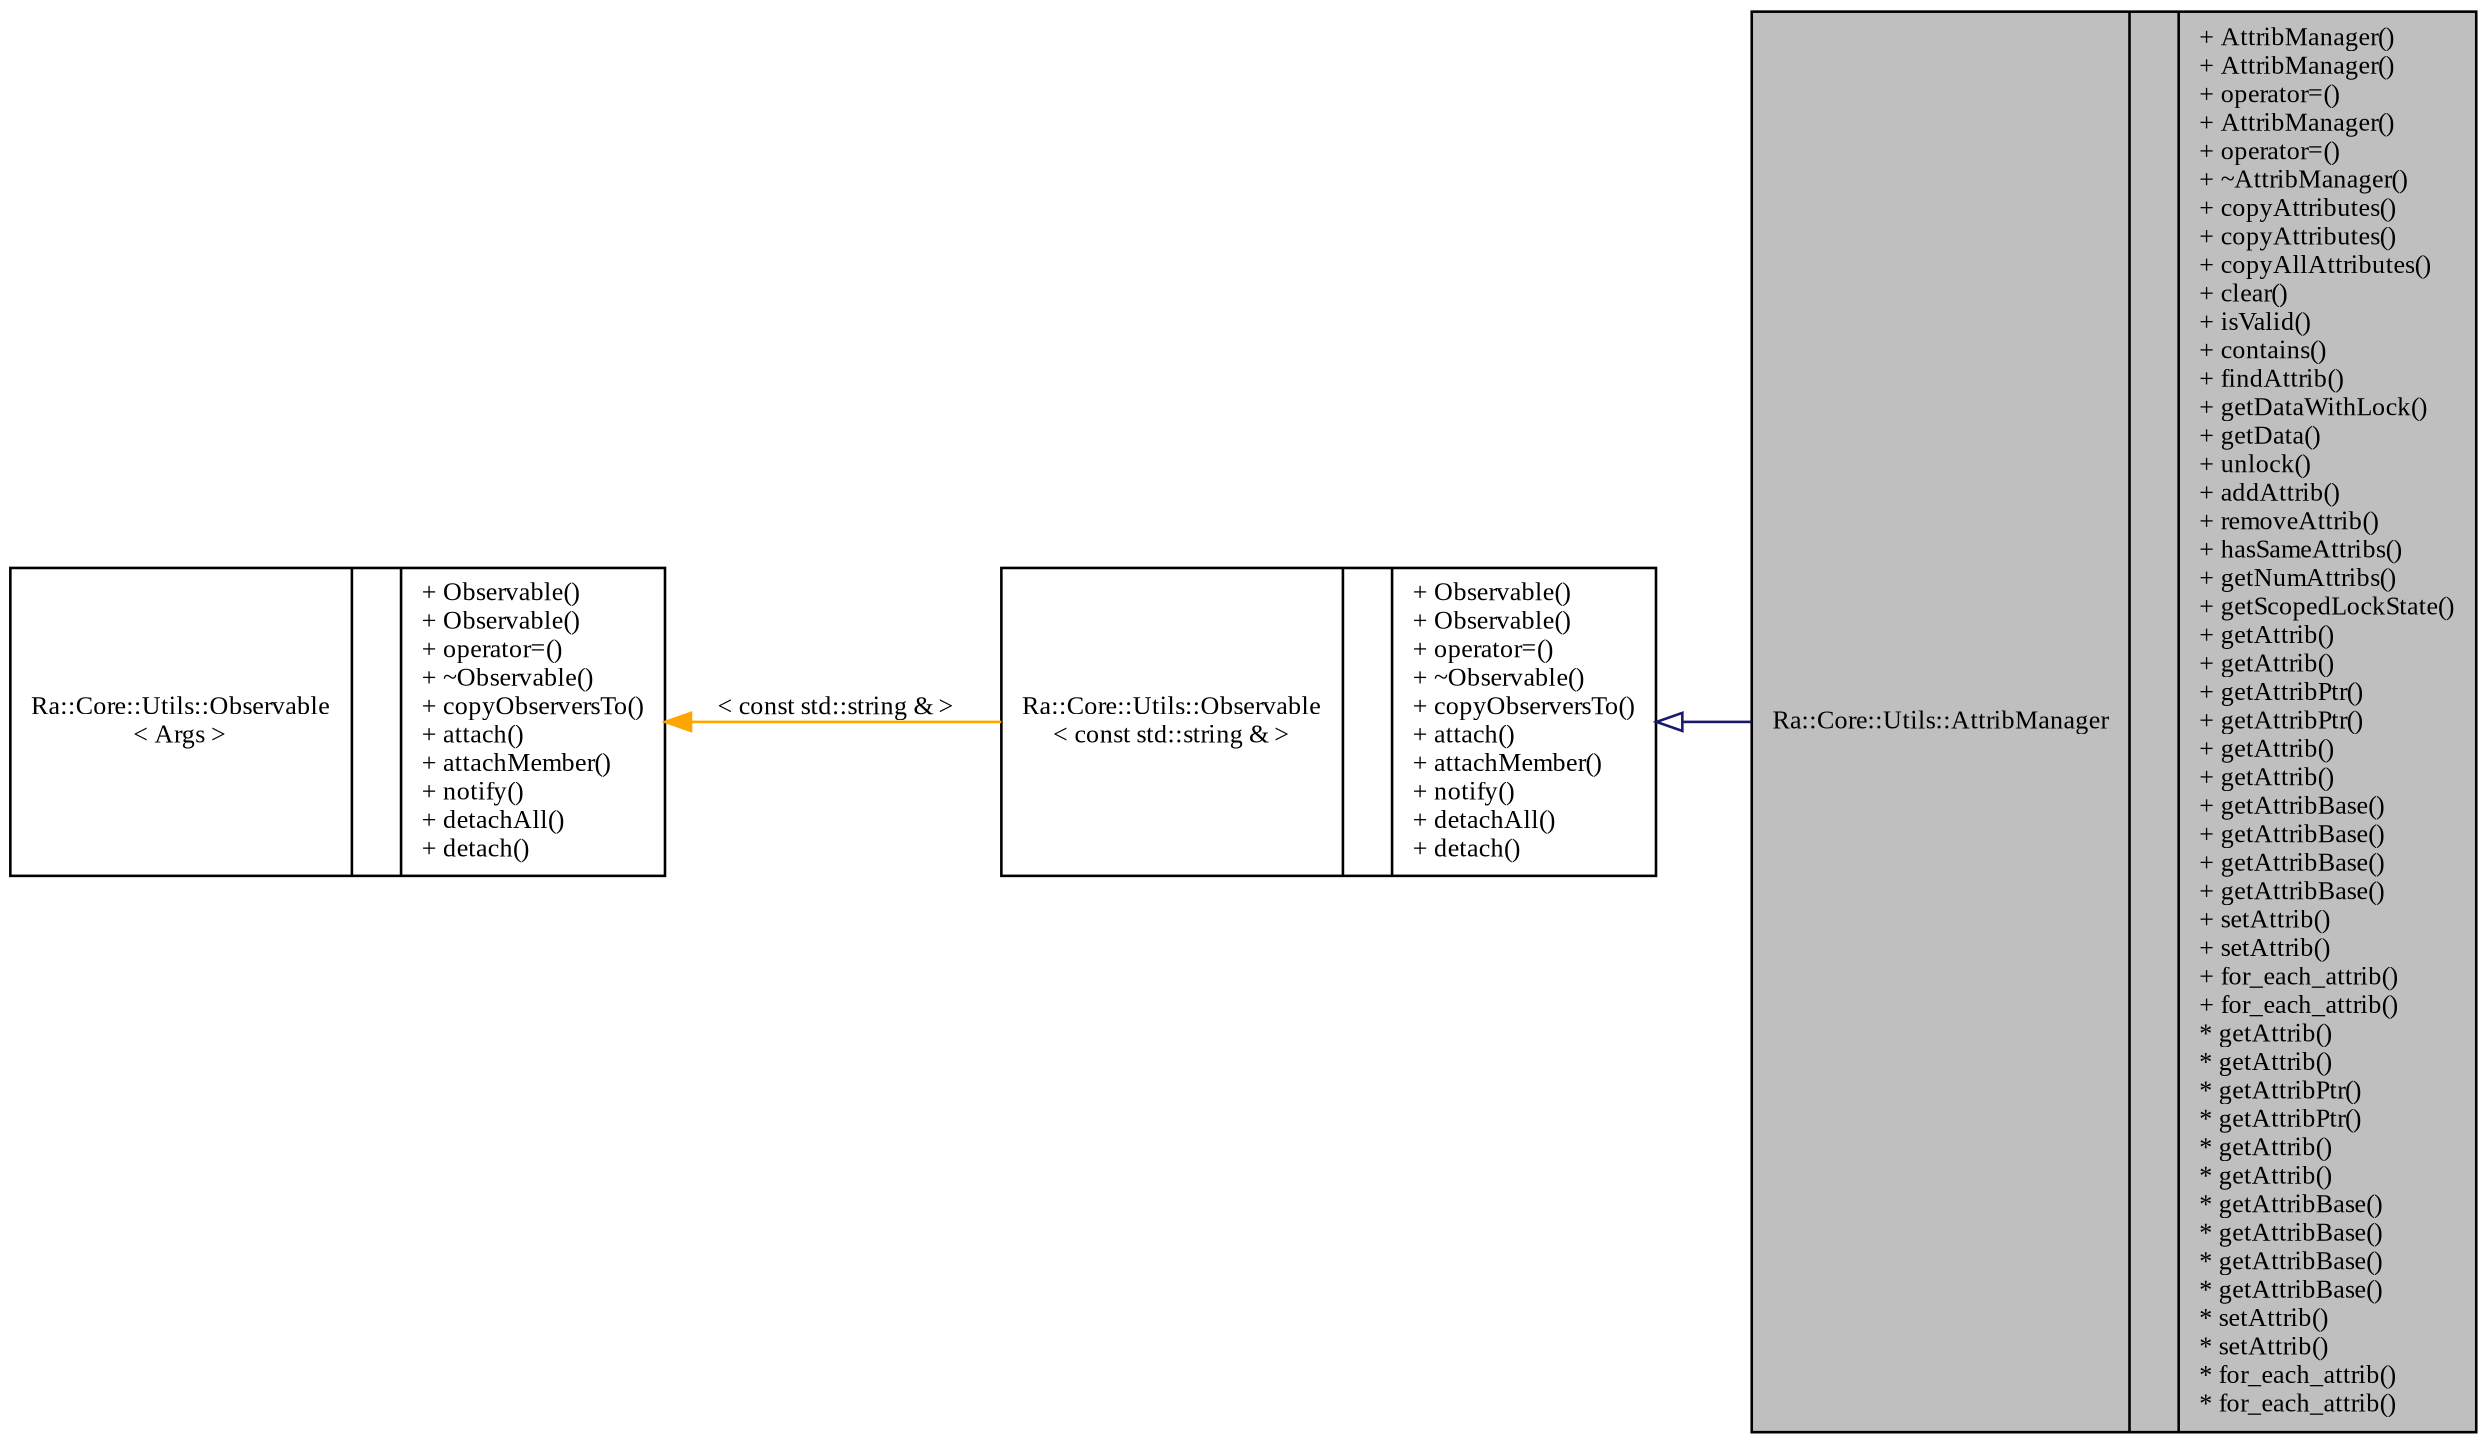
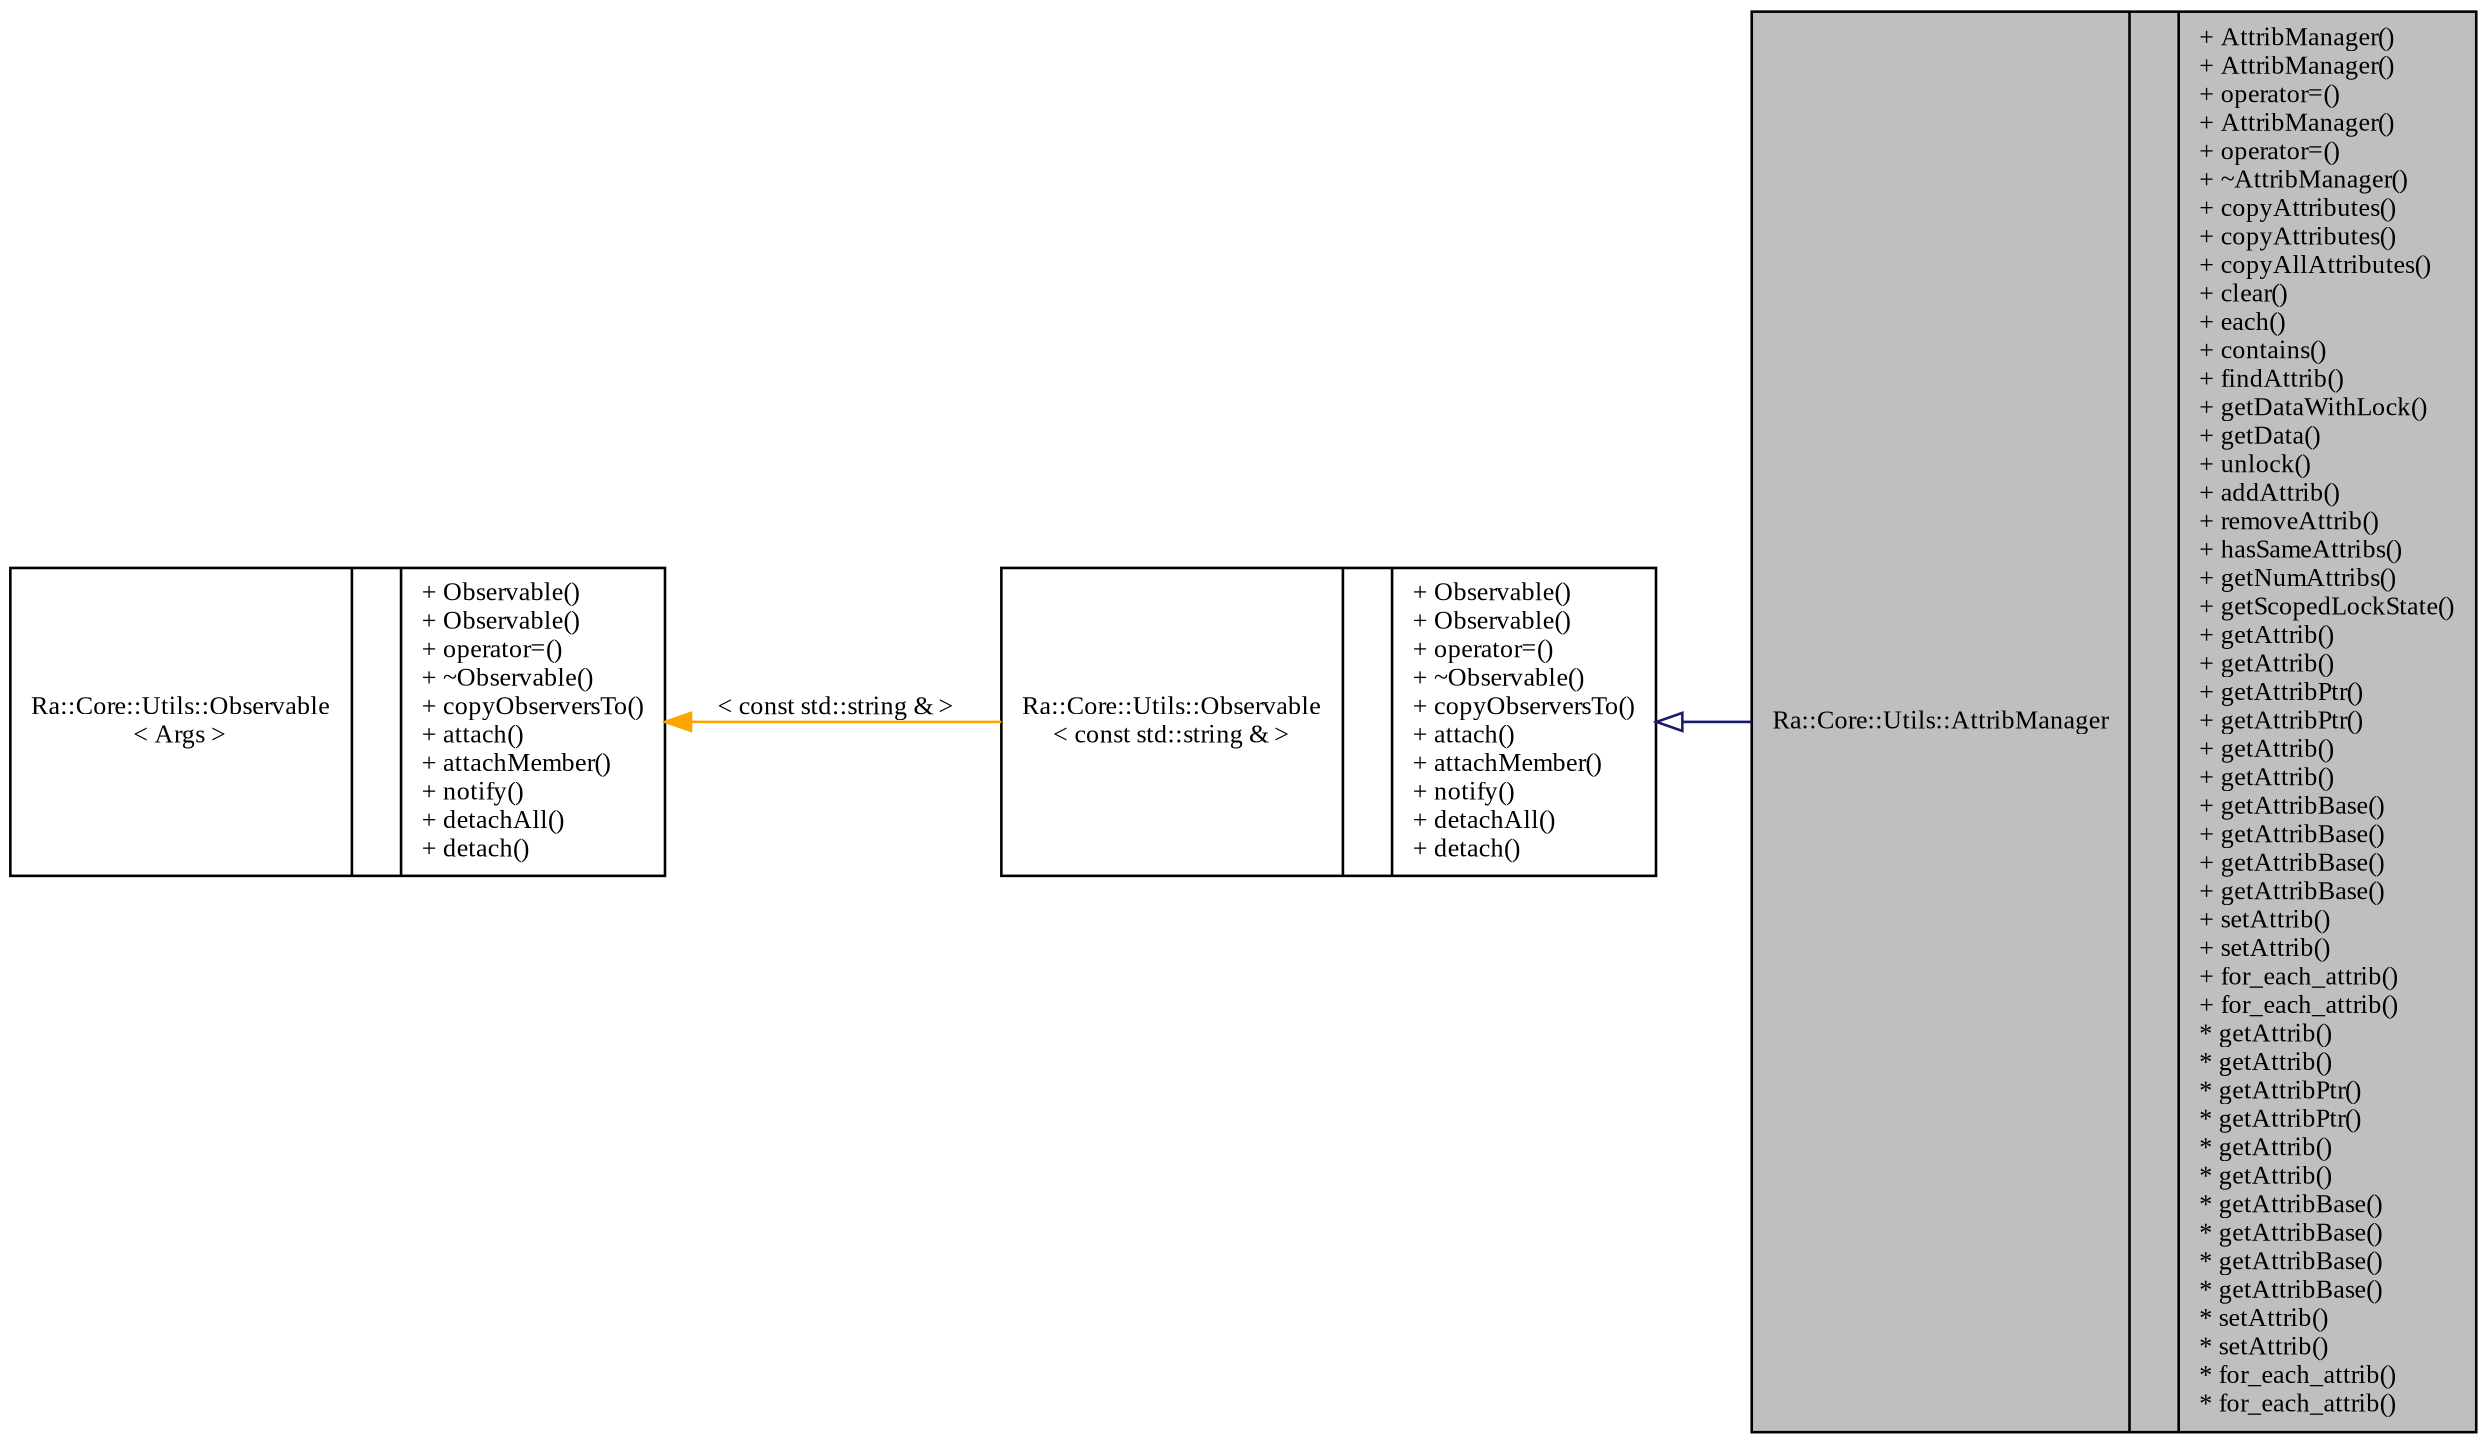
(2255, 322) -> (2243, 322)
